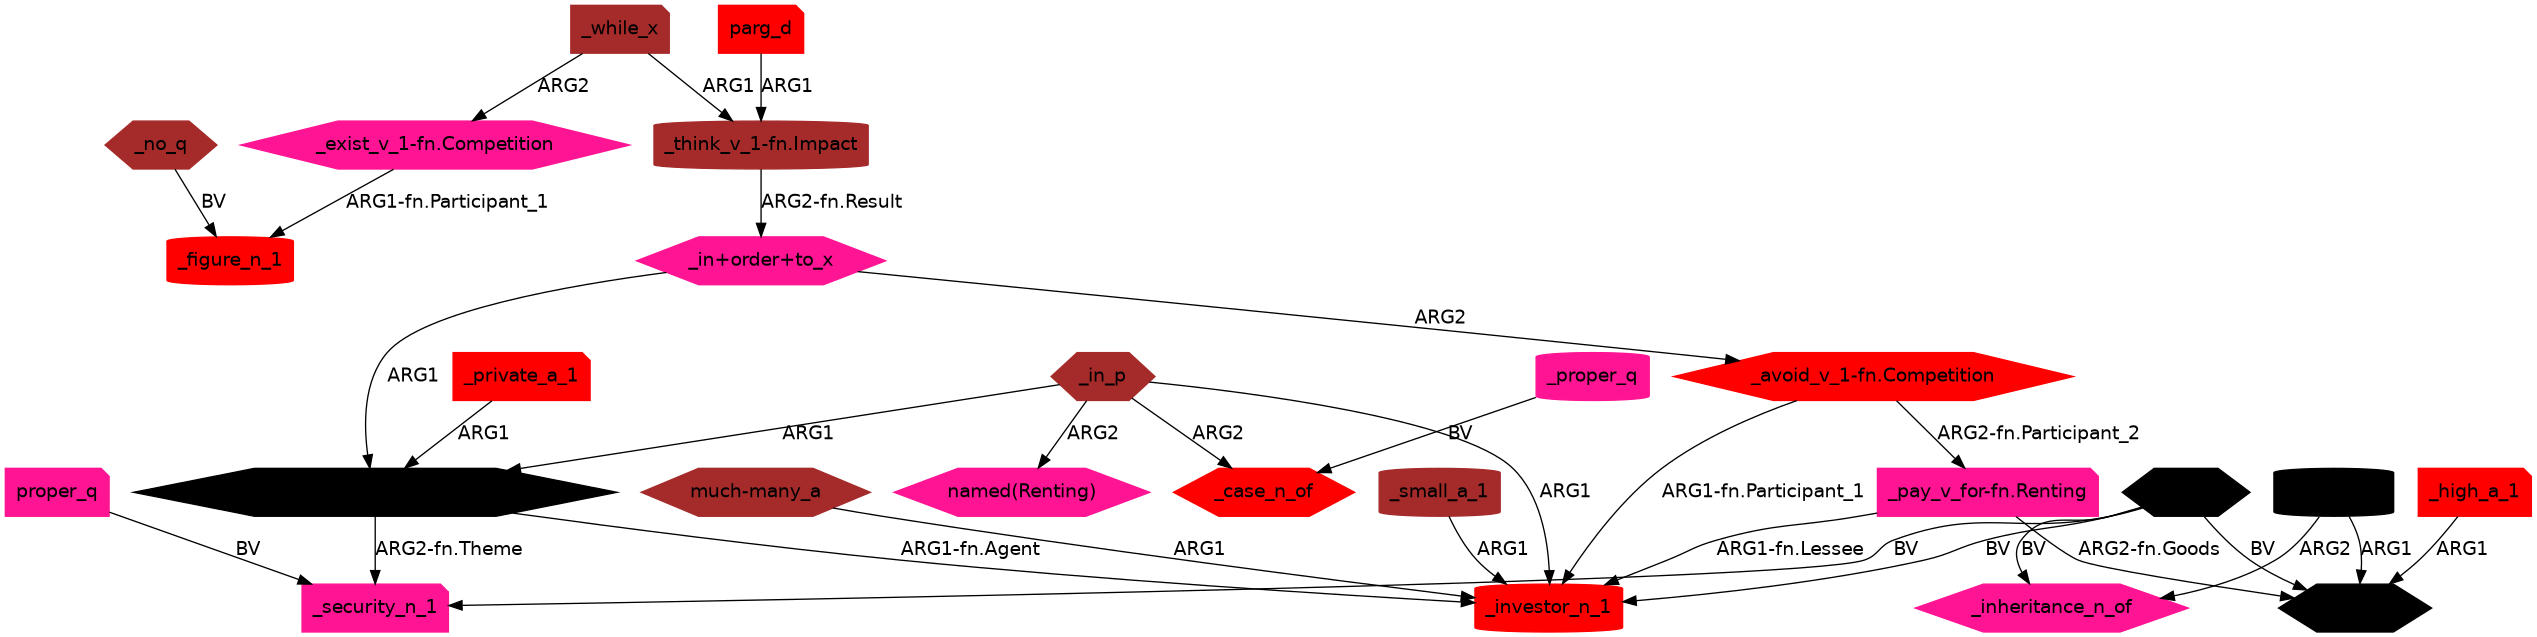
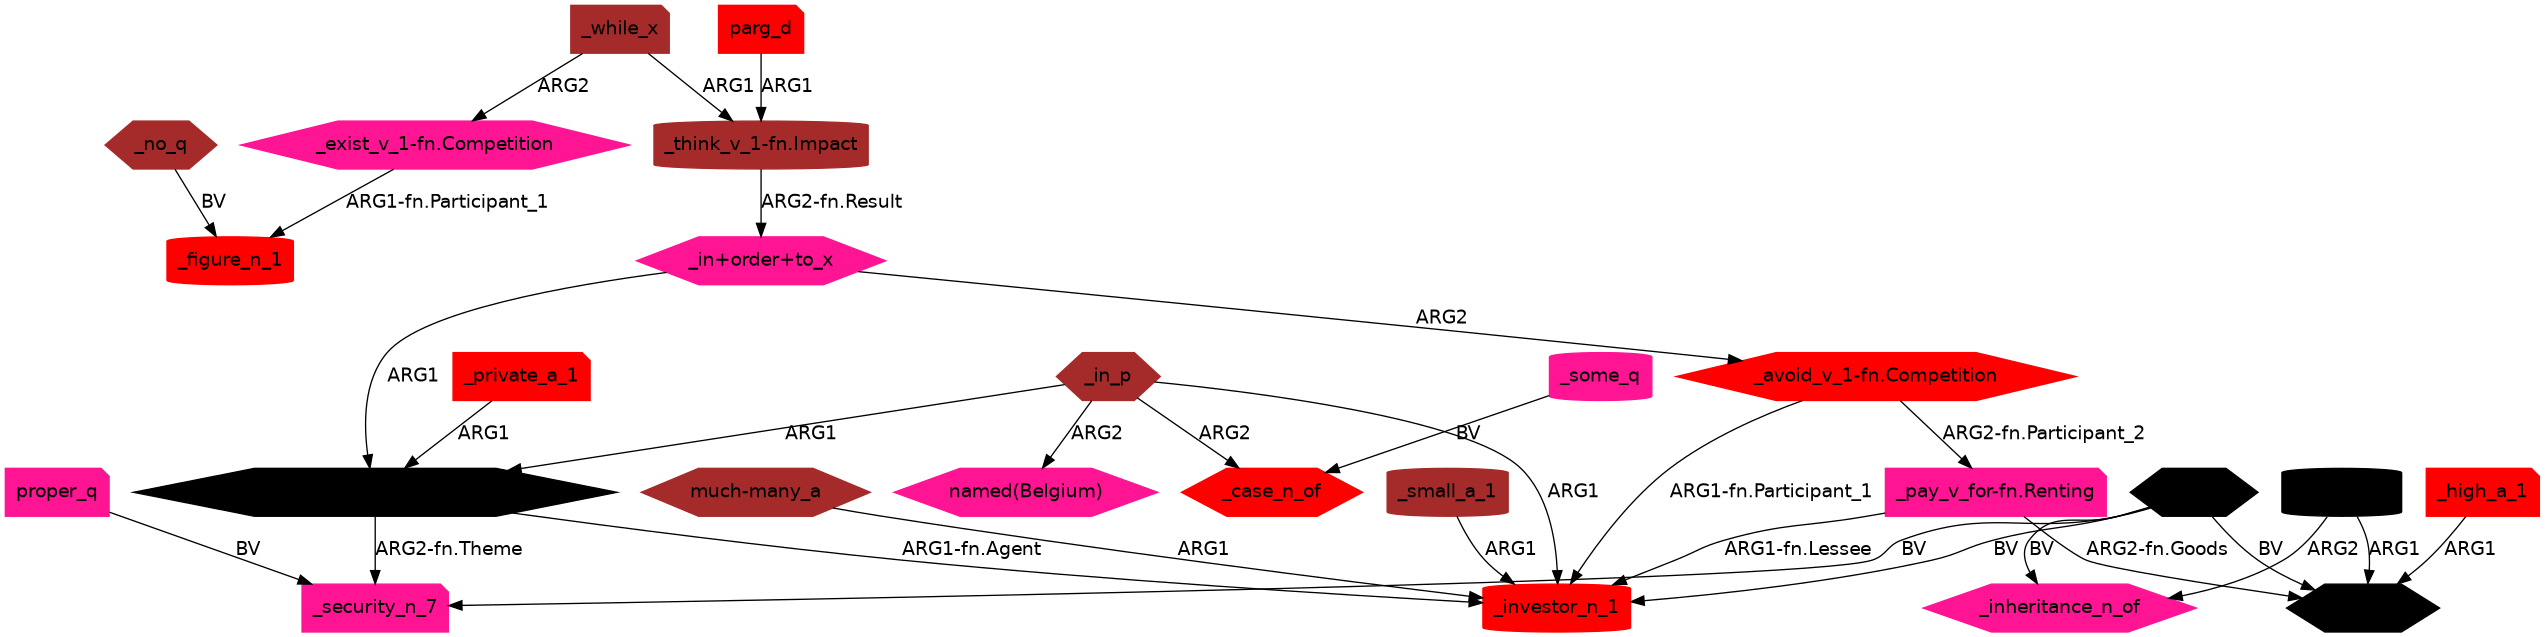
(1593, 377) -> (1601, 377)
(1022, 492) -> (1026, 492)
(375, 608) -> (375, 608)
